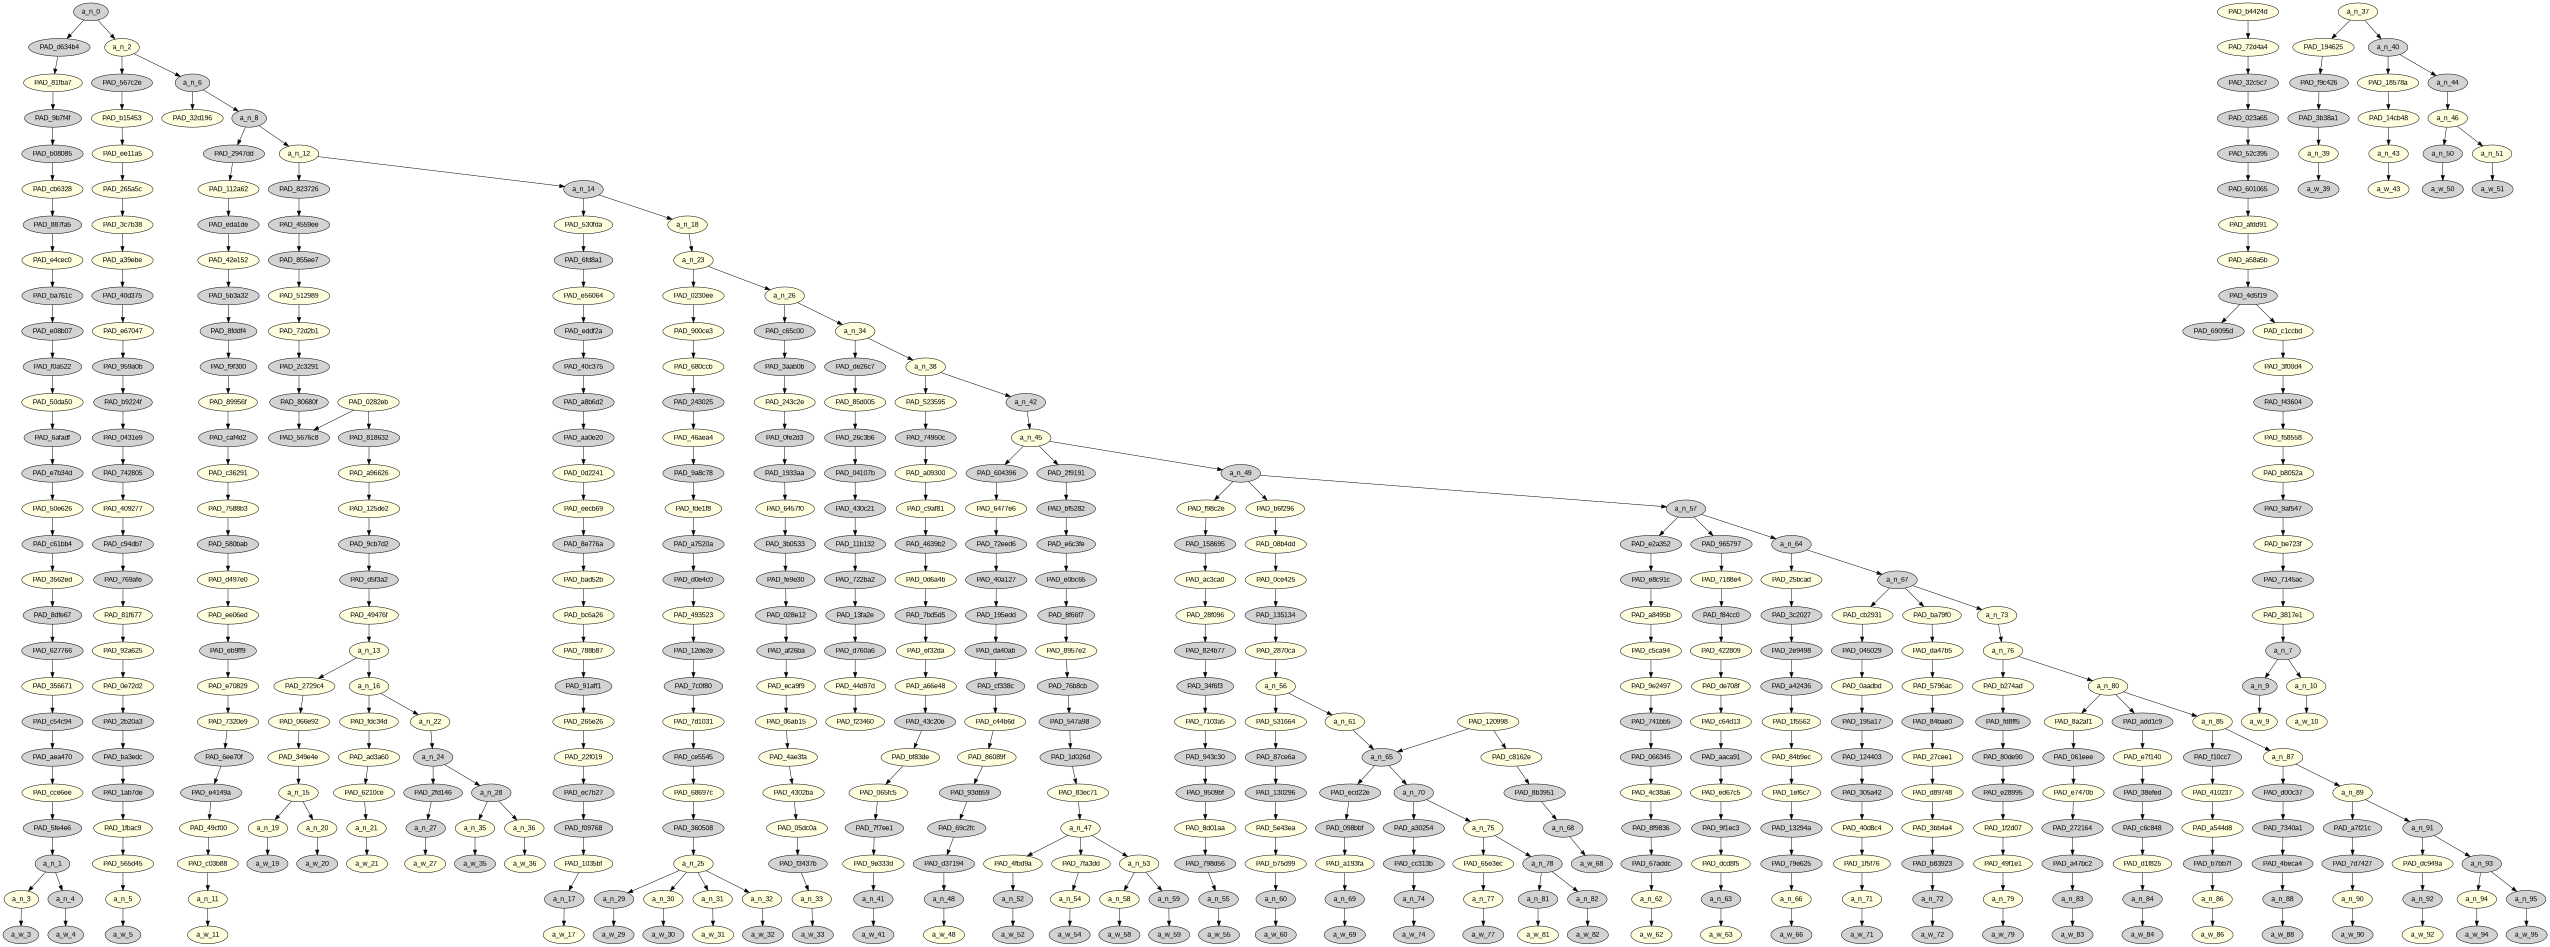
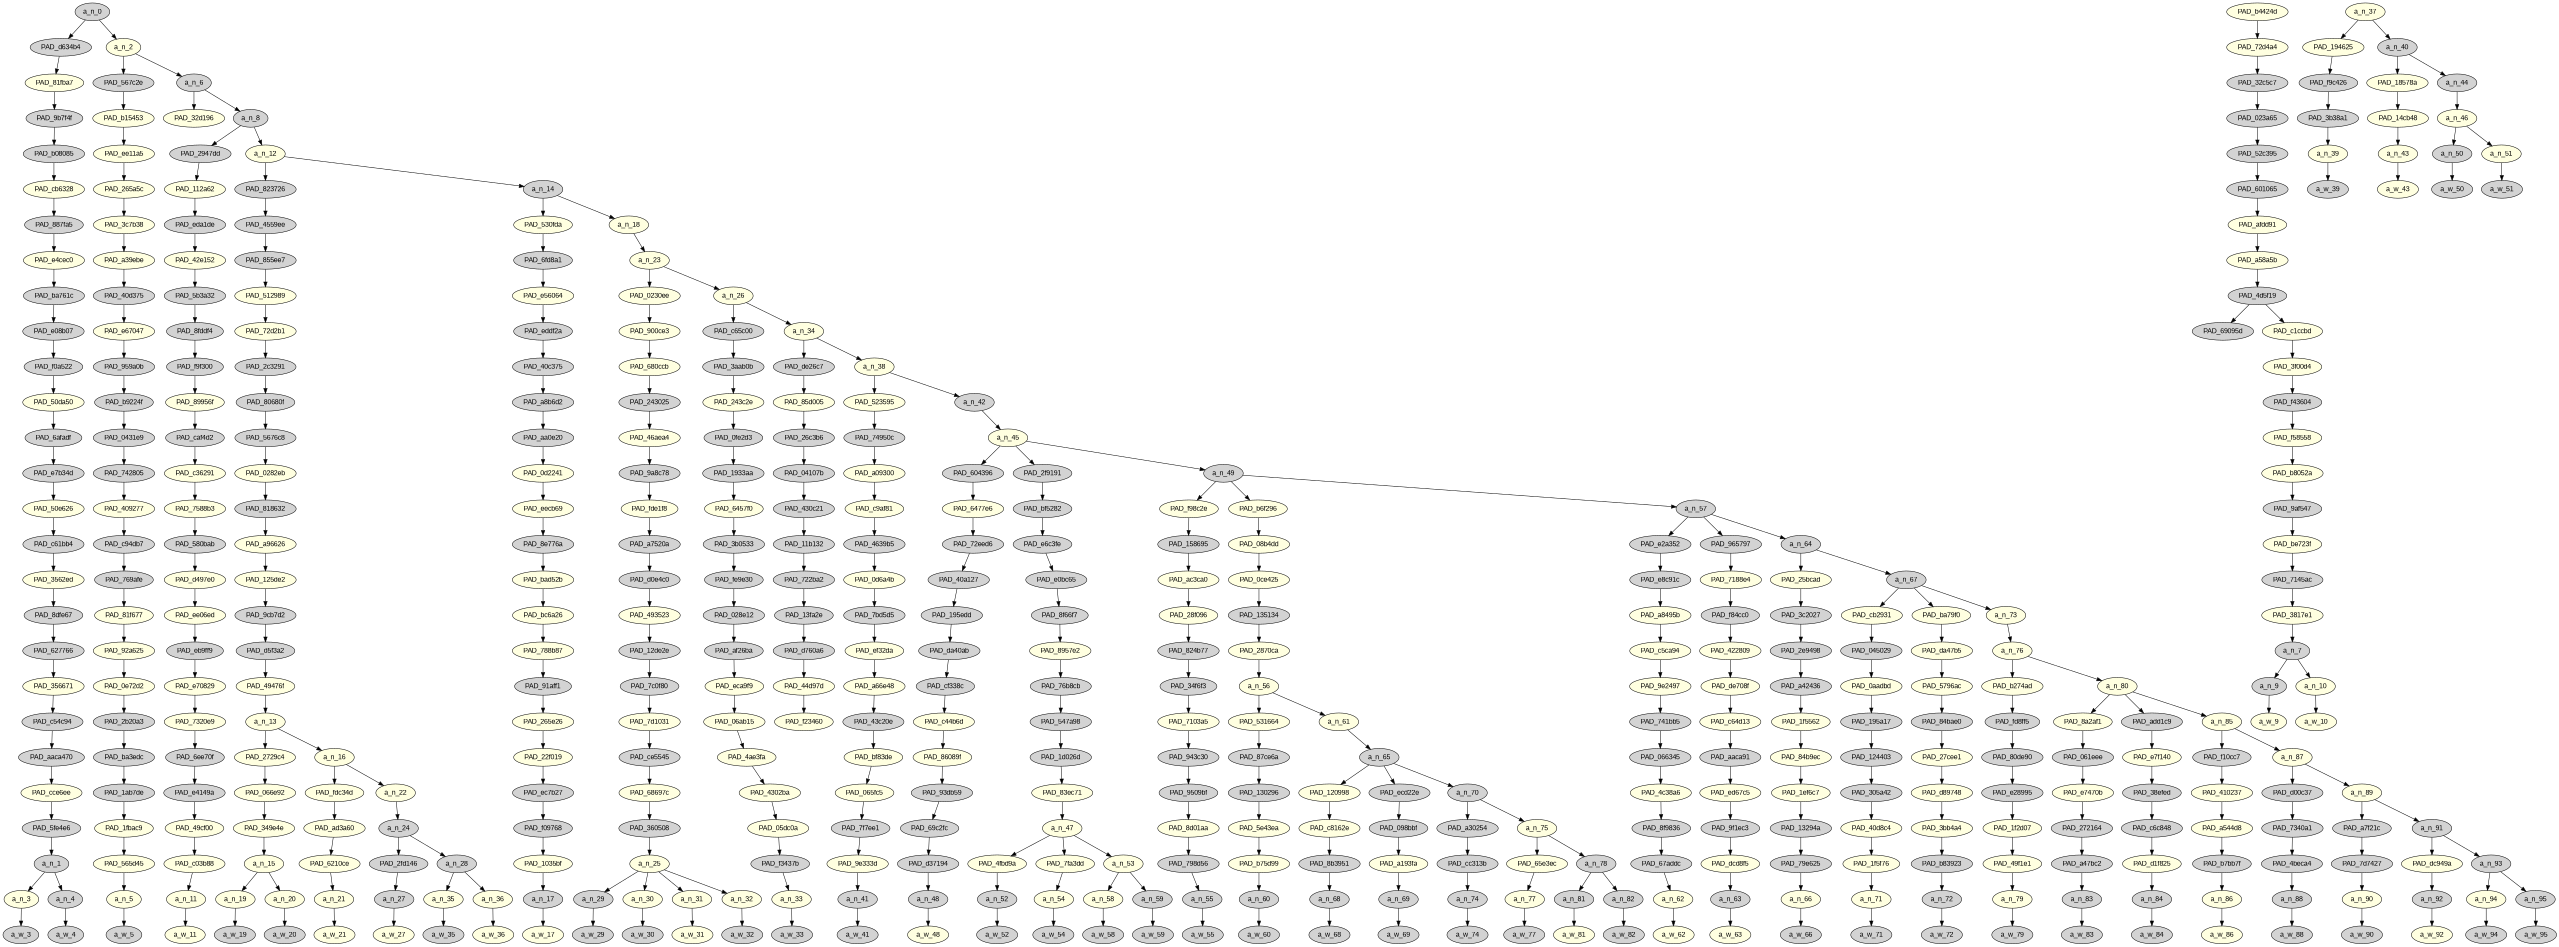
(336, 419) -> (265, 453)
(926, 544) -> (874, 544)
(1435, 739) -> (1357, 773)
(52, 757) -> (51, 757)
